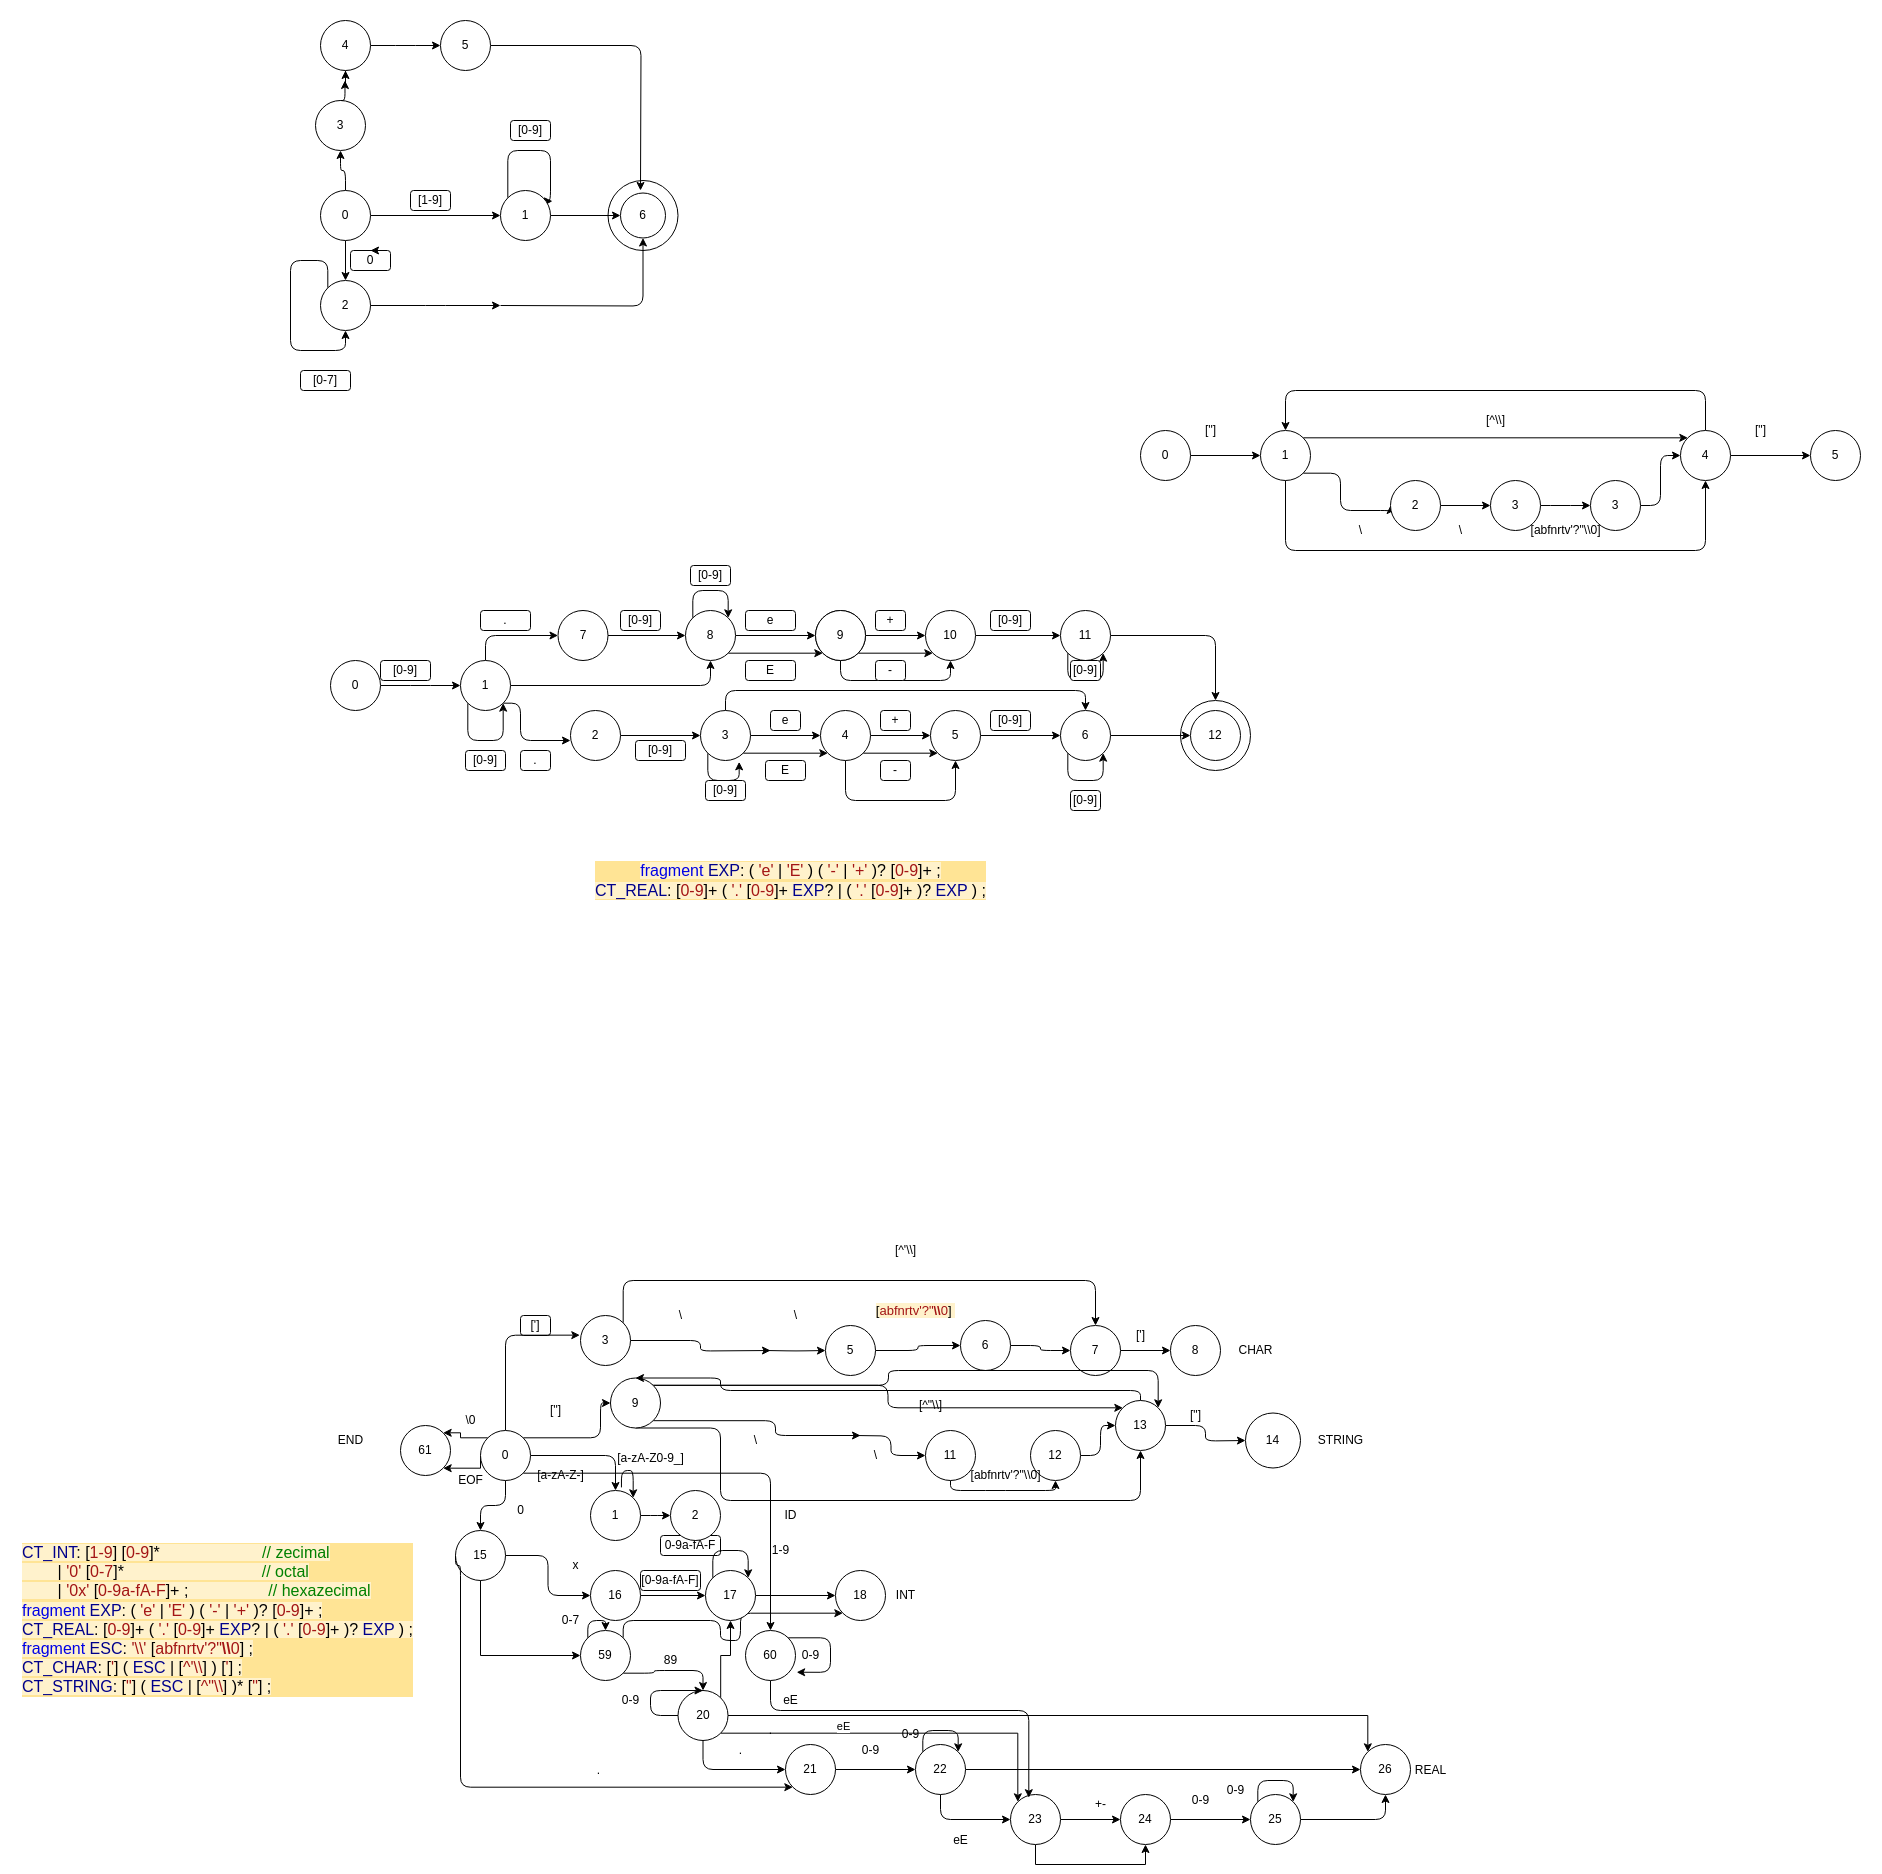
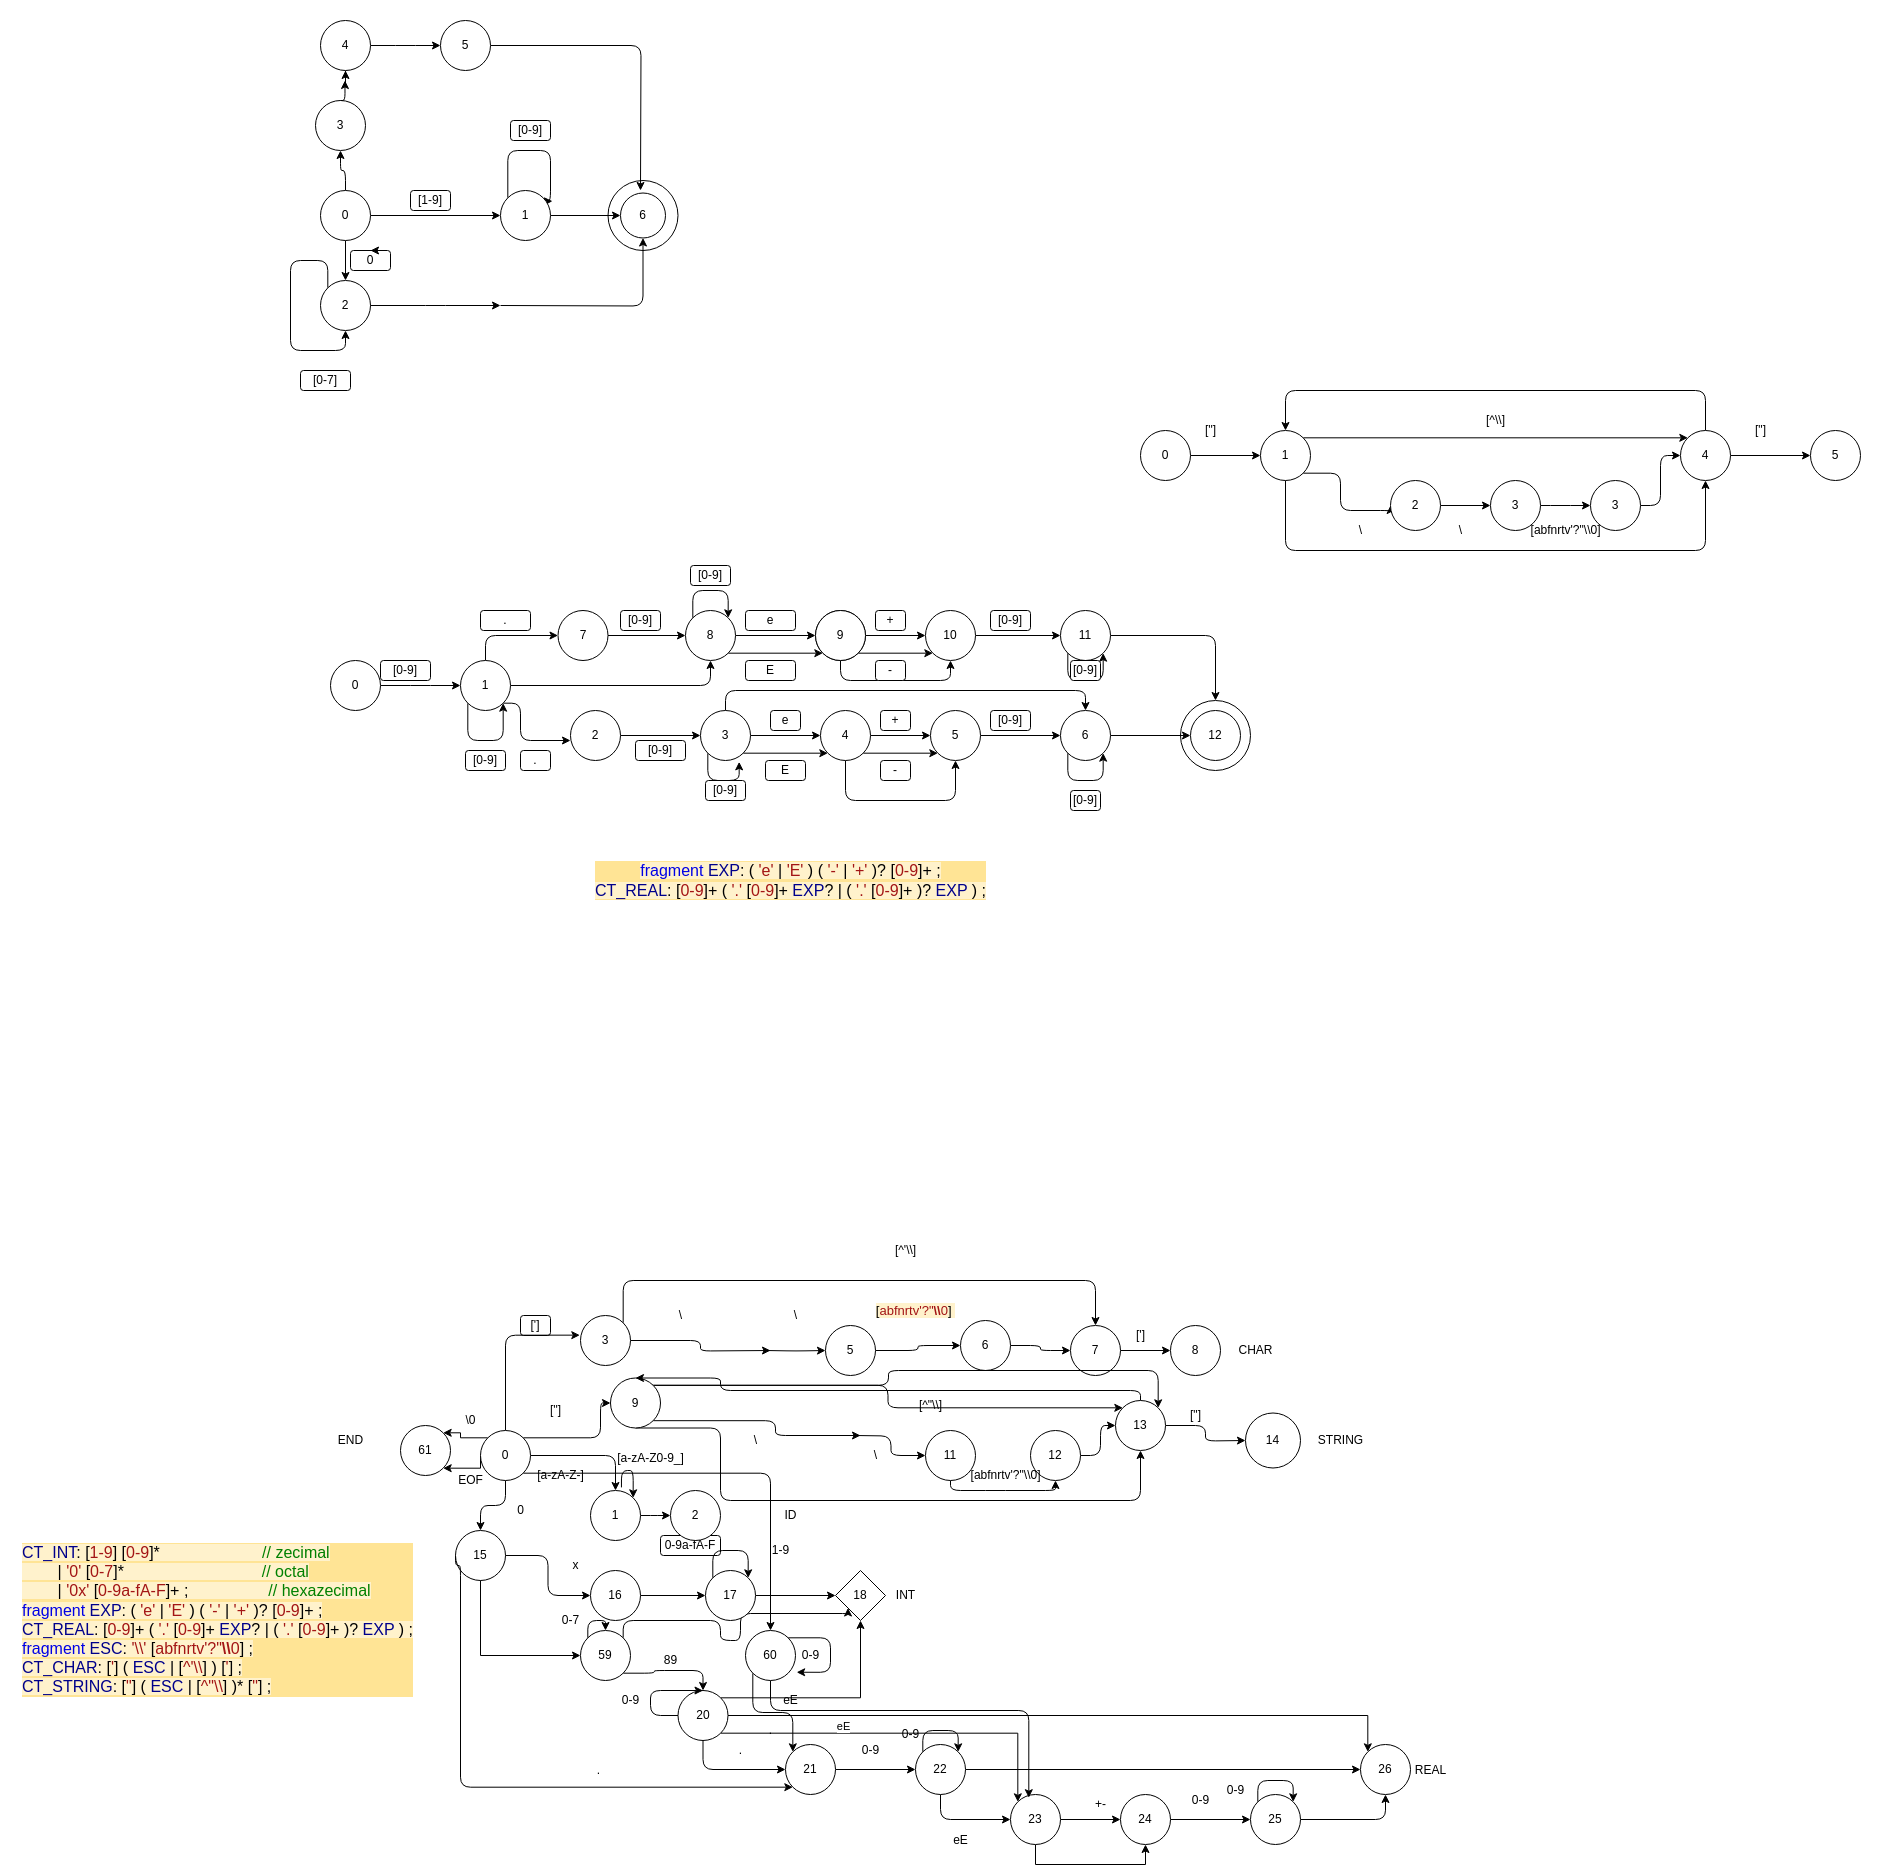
(671, 1581) -> none
(861, 1596) -> (861, 1596)
(721, 1659) -> (825, 1698)
none -> (769, 1713)
